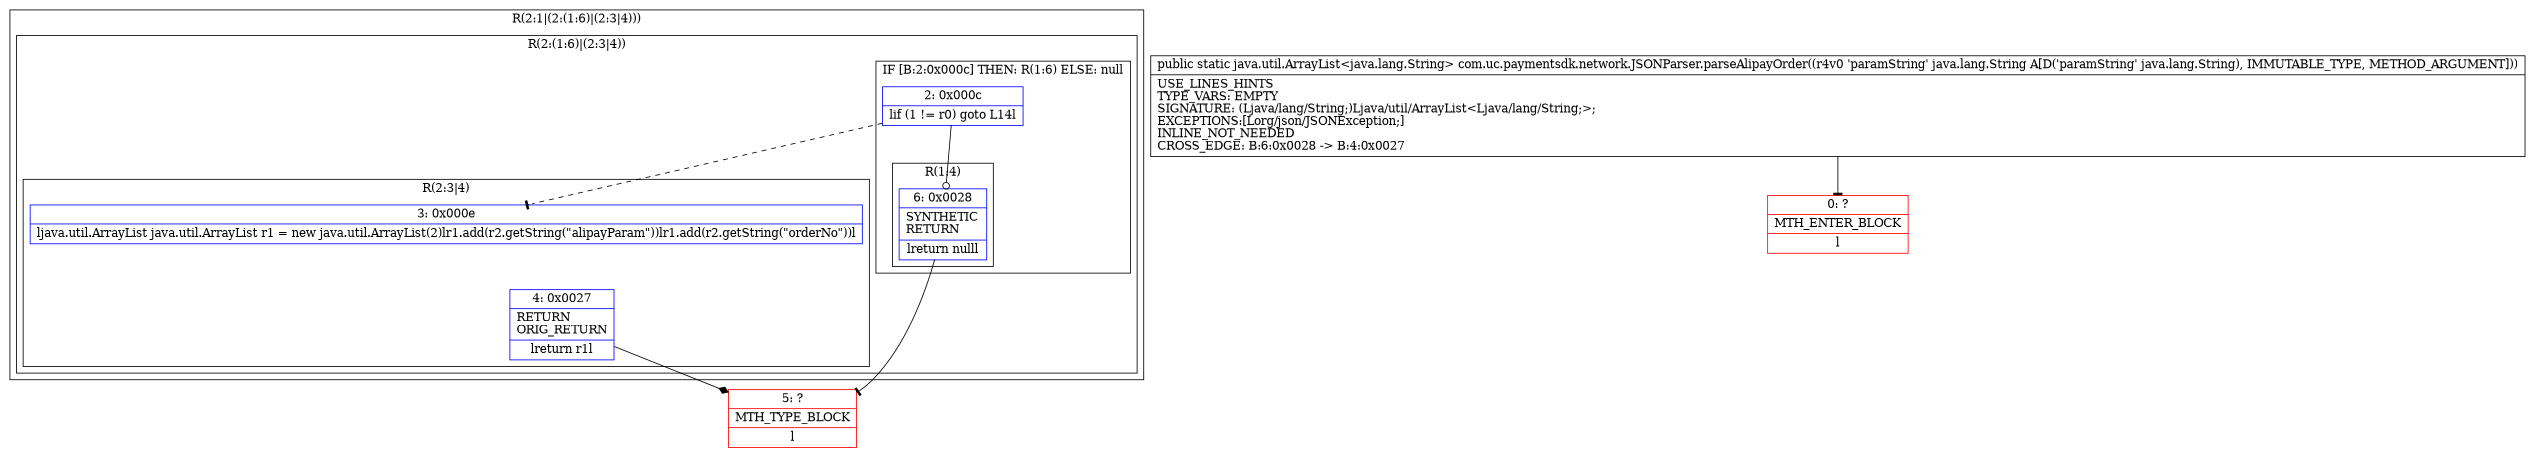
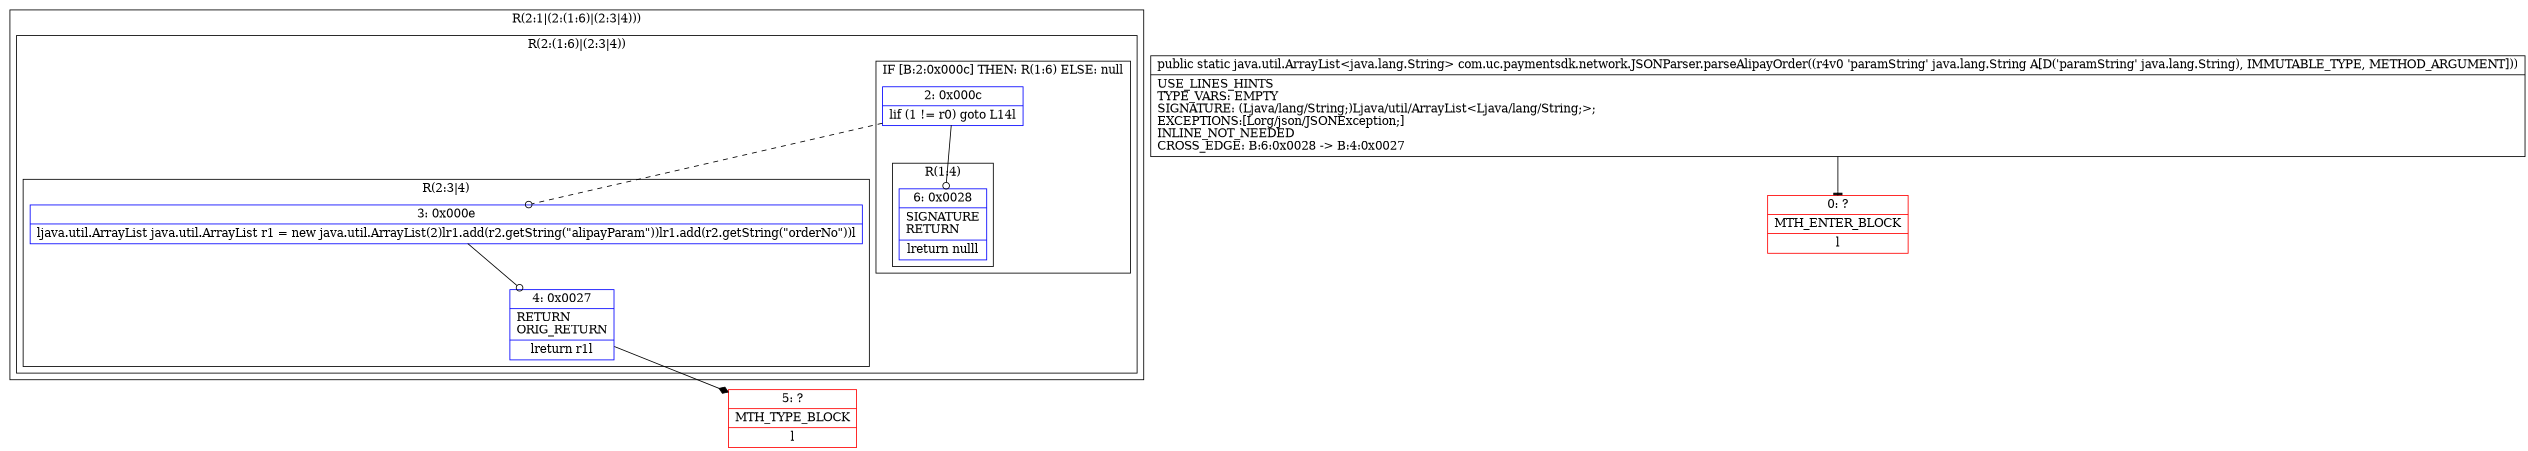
(707, 163) -> (707, 163)
(942, 217) -> (943, 217)
none -> (492, 265)
(907, 331) -> none
